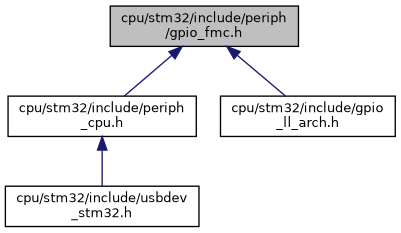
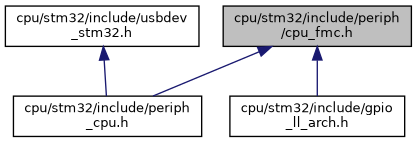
(204, 26) -> (317, 26)
(102, 168) -> (105, 78)
